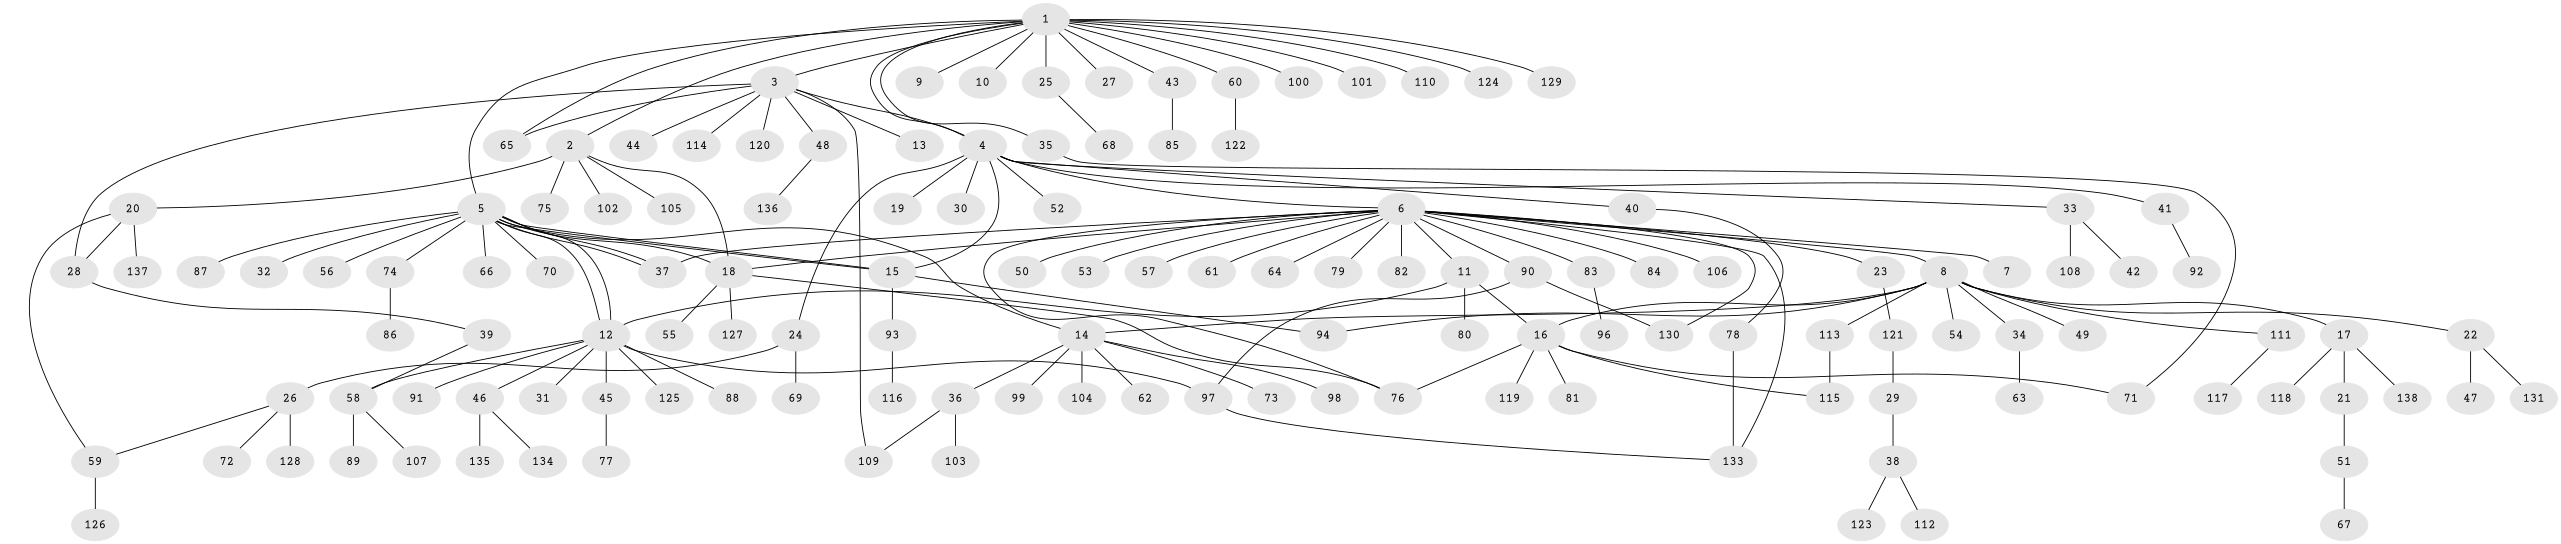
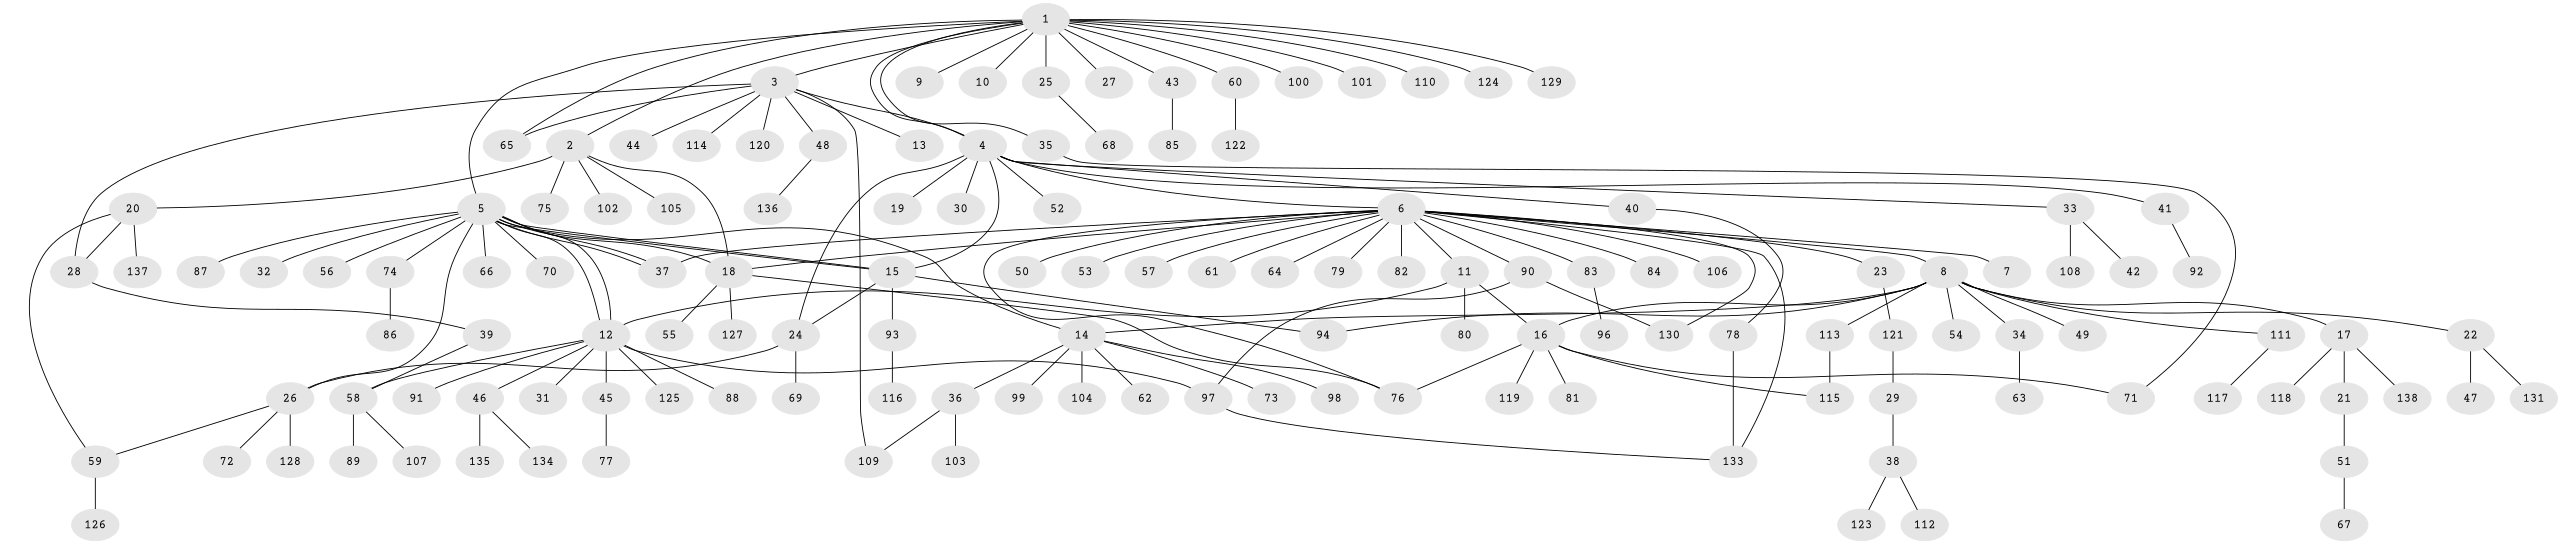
none -> (844, 304)
none -> (428, 344)
